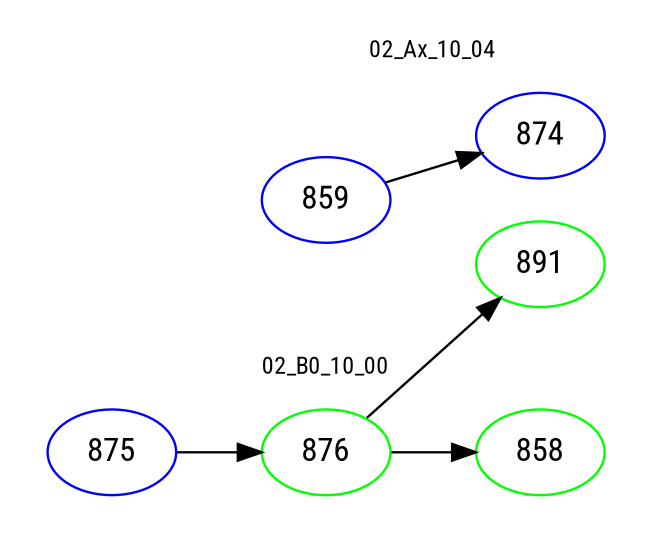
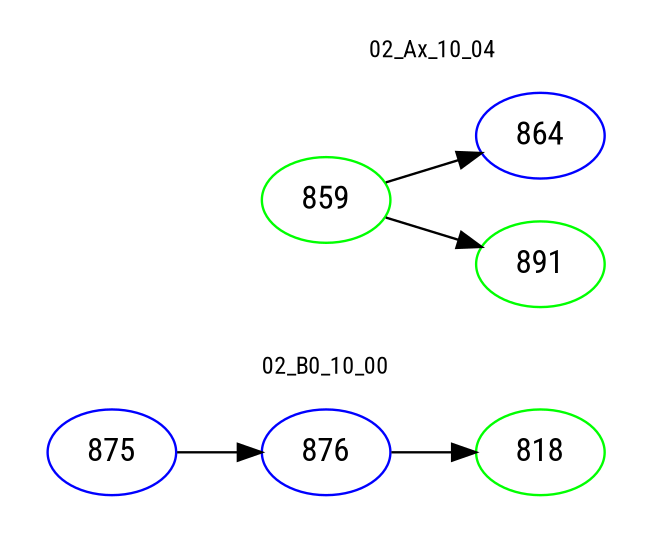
(540, 136) -> (540, 136)
(326, 200) -> (326, 200)
(425, 366) -> (422, 229)
(326, 452) -> (326, 452)
(540, 452) -> (540, 452)
